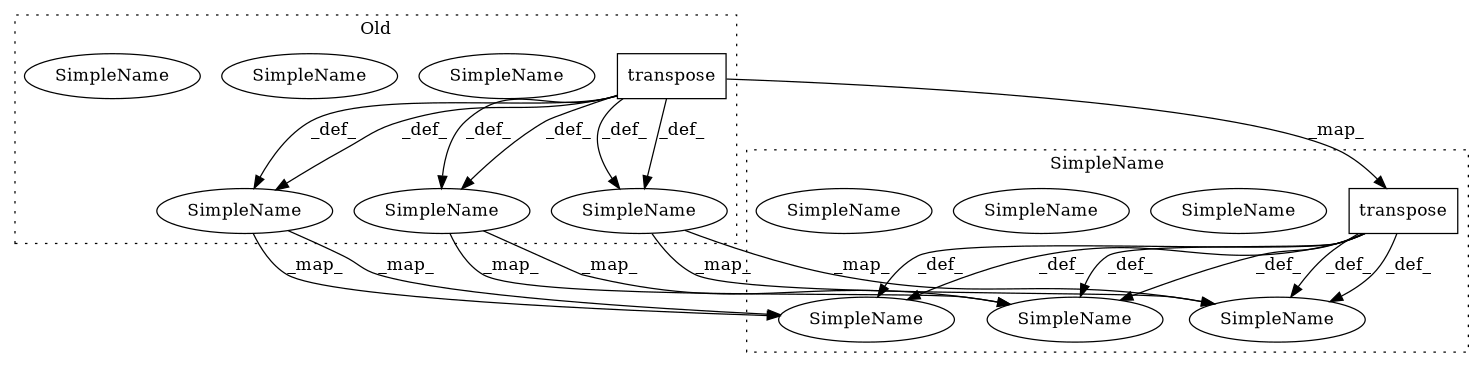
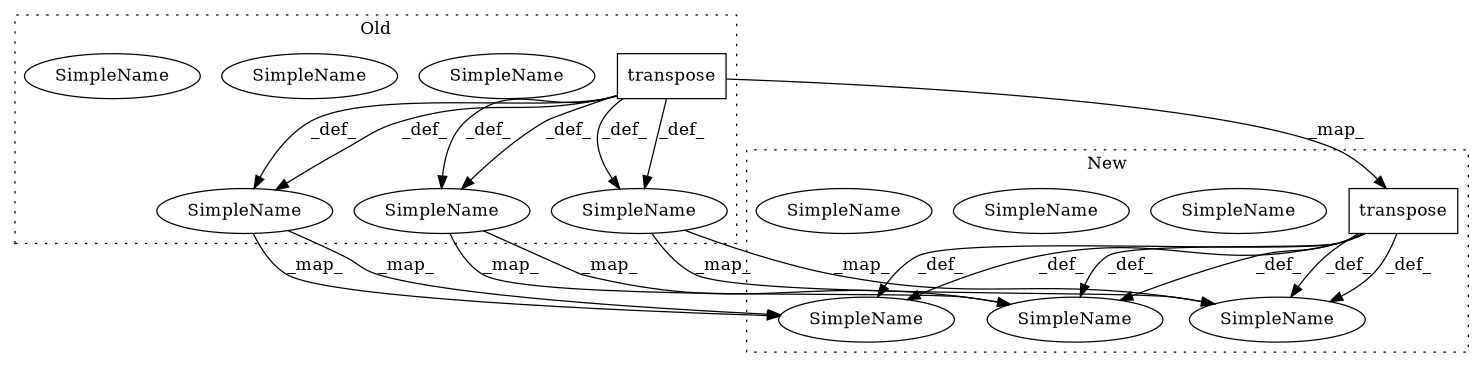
(1108, 164) -> (1108, 164)
